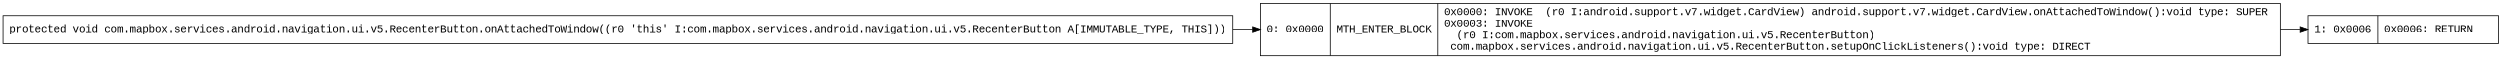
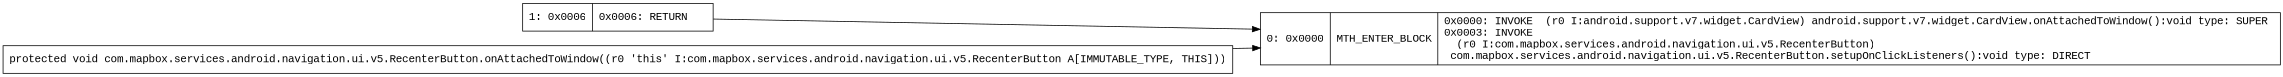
(2290, 30) -> (983, 24)
